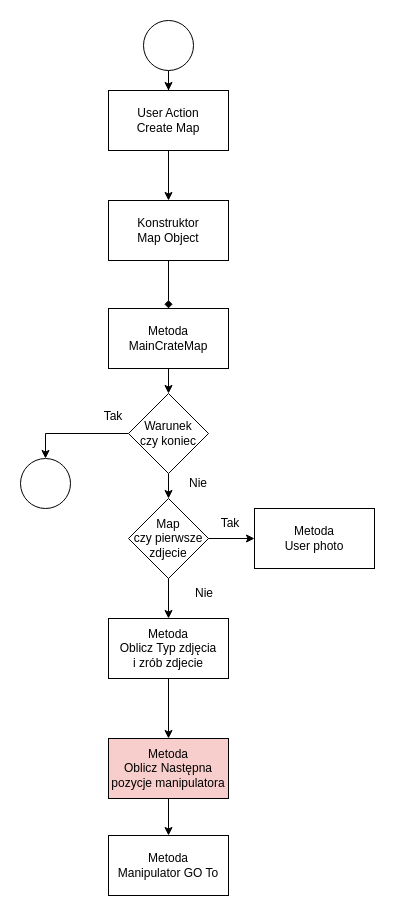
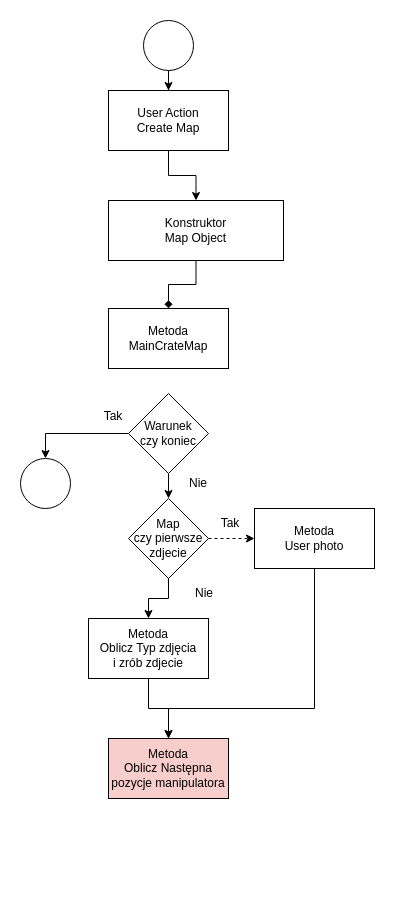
(169, 231) -> (196, 231)
(169, 385) -> none
(228, 539) -> (228, 539)
(169, 649) -> (149, 649)
none -> (313, 709)
(169, 817) -> none
(169, 866) -> none
